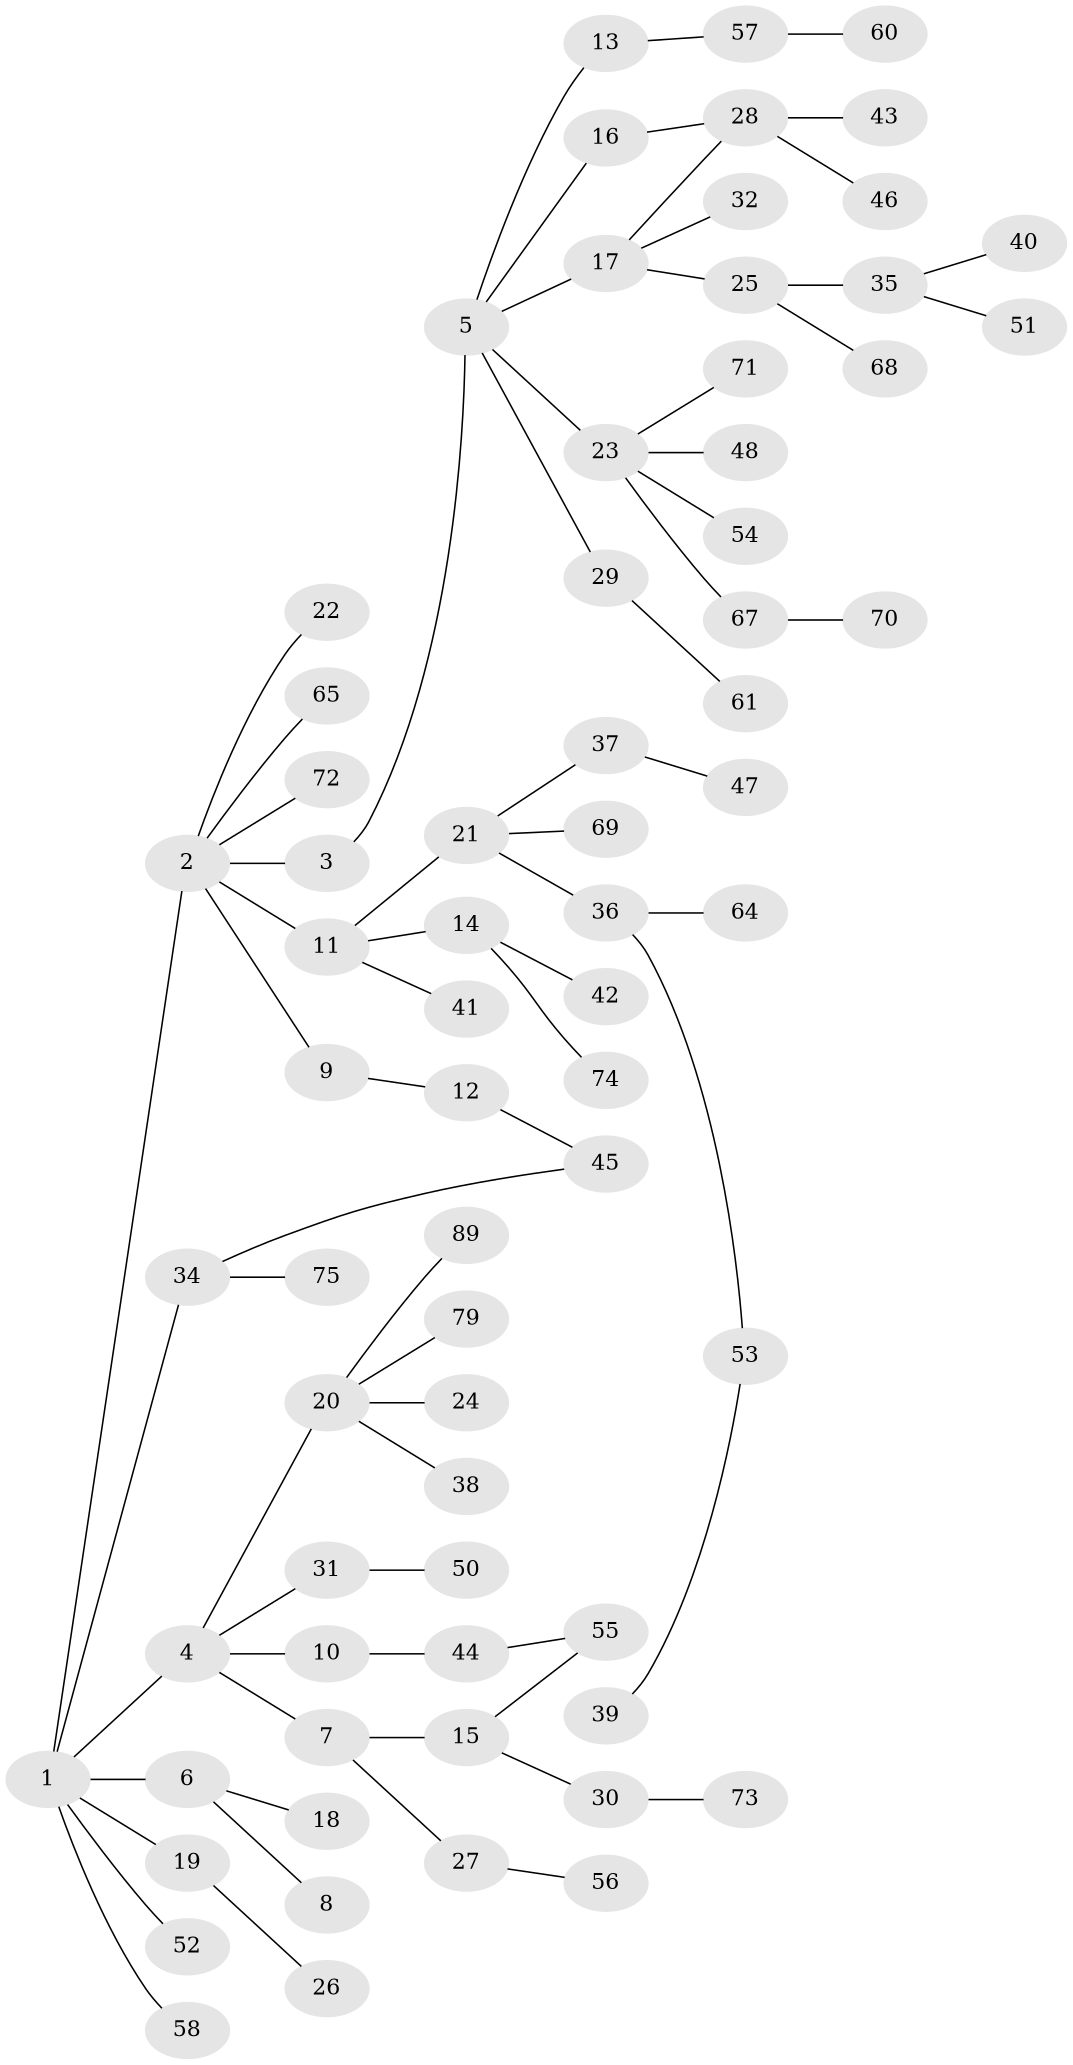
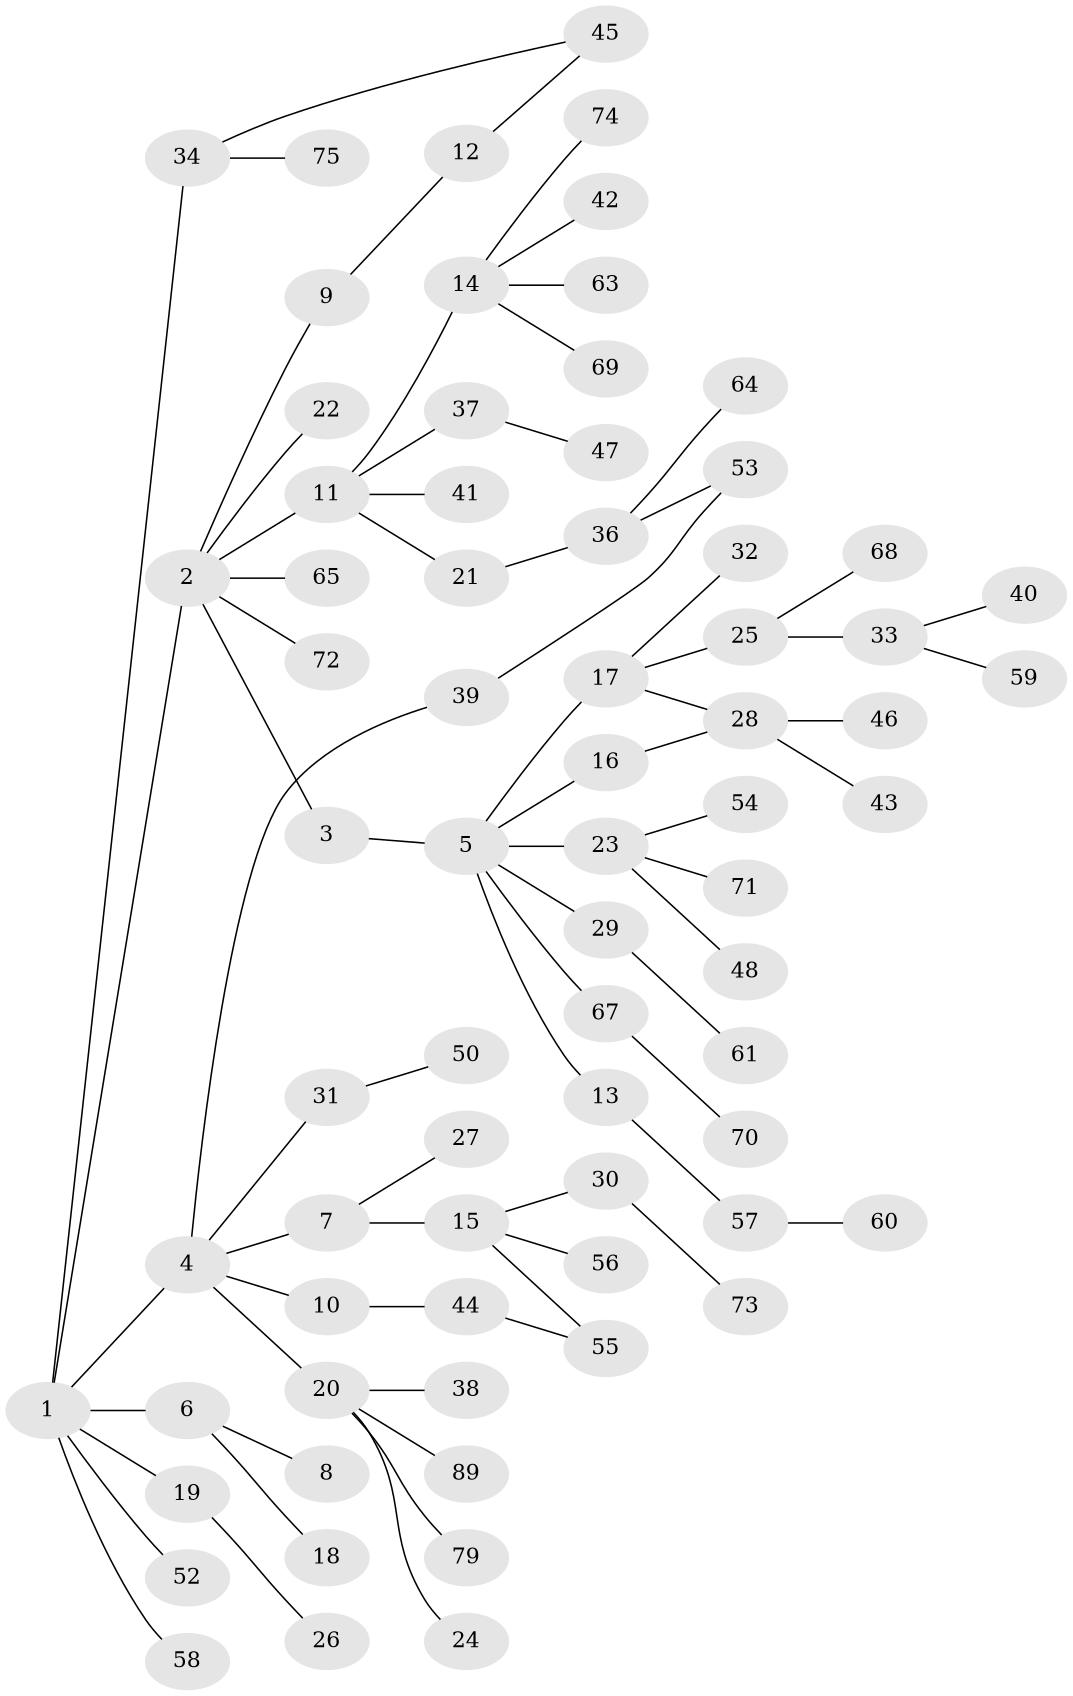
none -> (606, 285)
(885, 285) -> (885, 637)
(1025, 327) -> (1025, 679)
(672, 539) -> (532, 932)
(537, 790) -> (397, 453)
(537, 832) -> (536, 327)
none -> (238, 928)
(536, 1873) -> (537, 1244)
